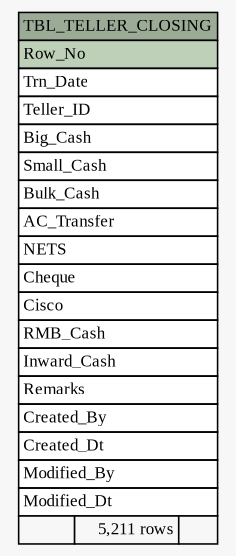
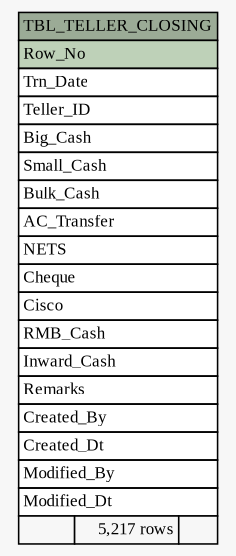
(136, 529) -> (136, 529)
